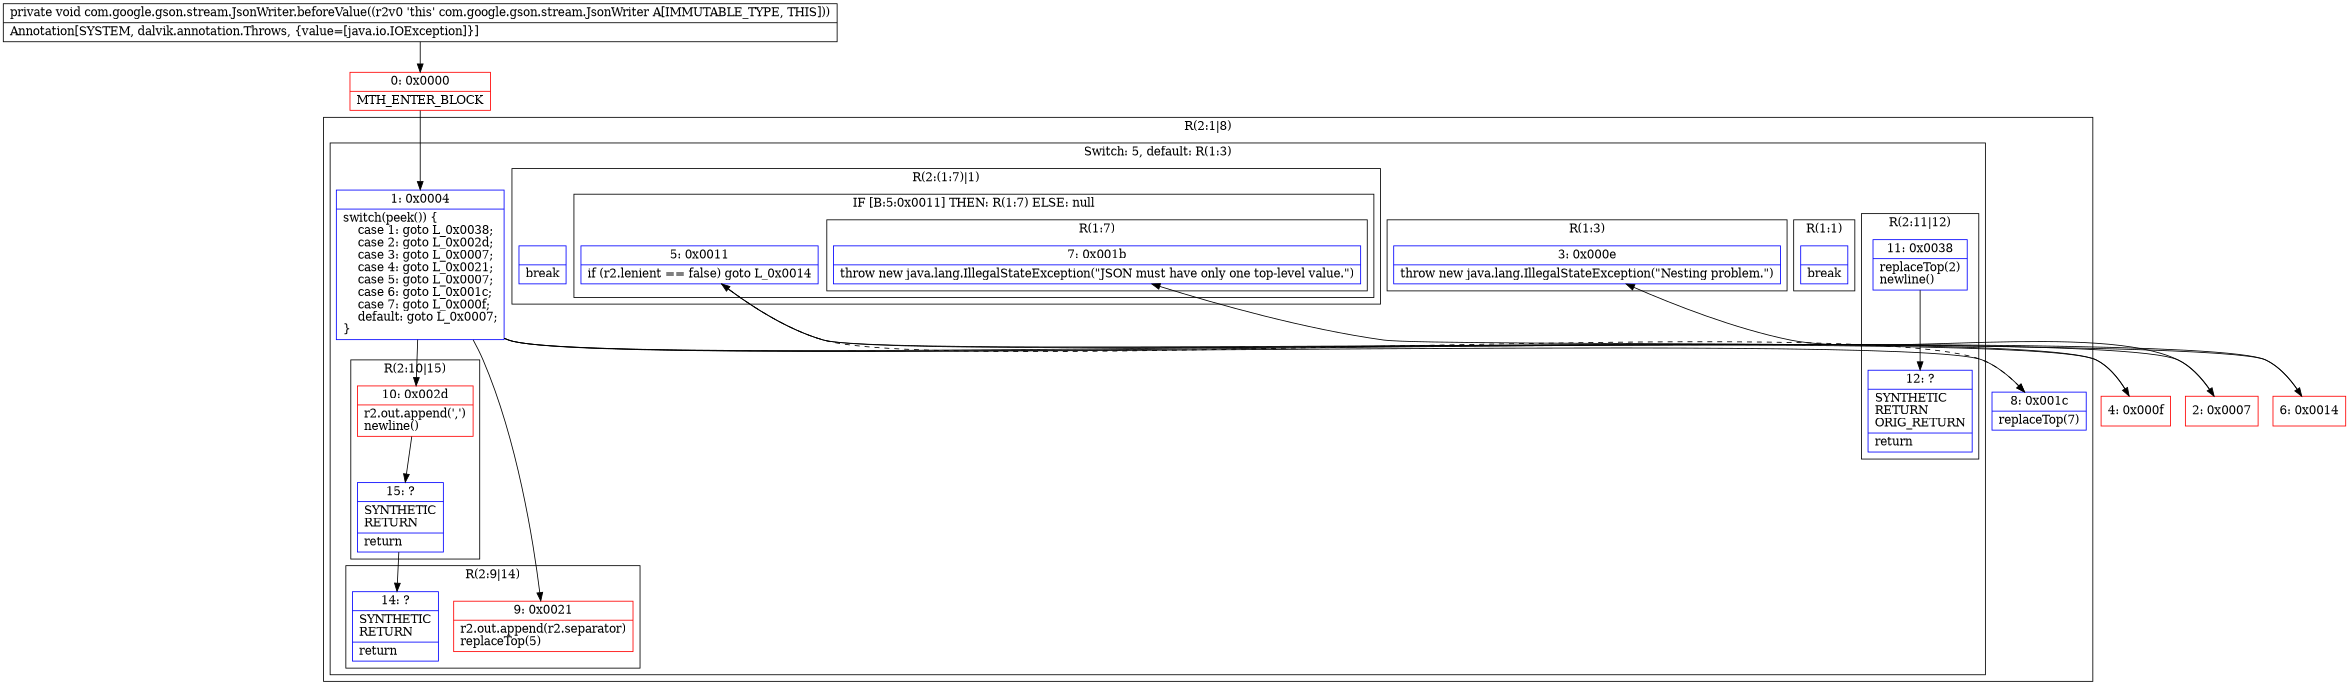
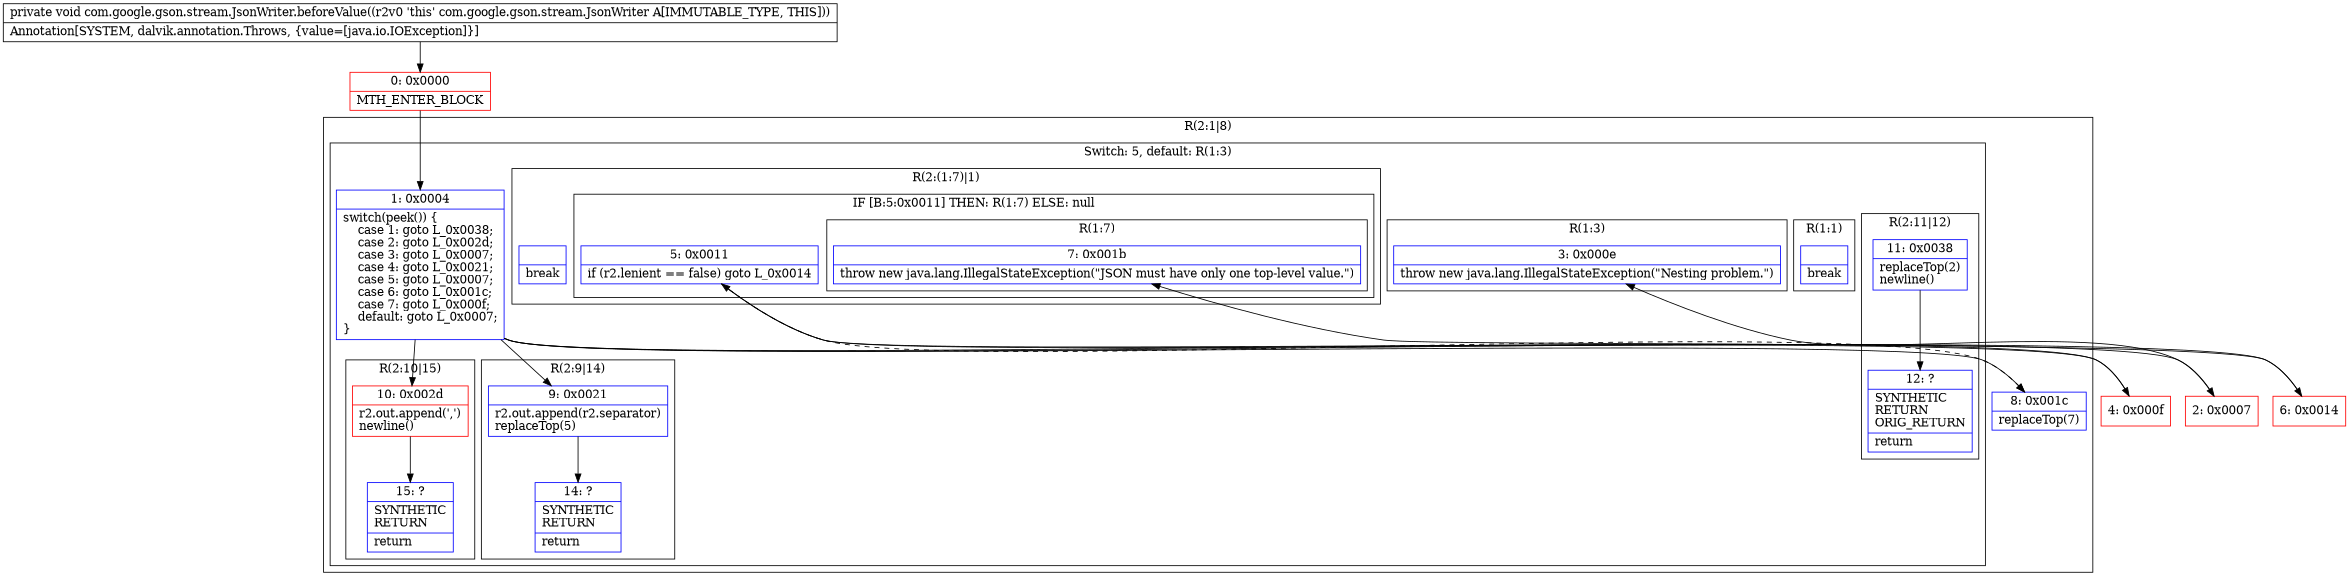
(398, 571) -> (578, 455)
(543, 626) -> (578, 411)
